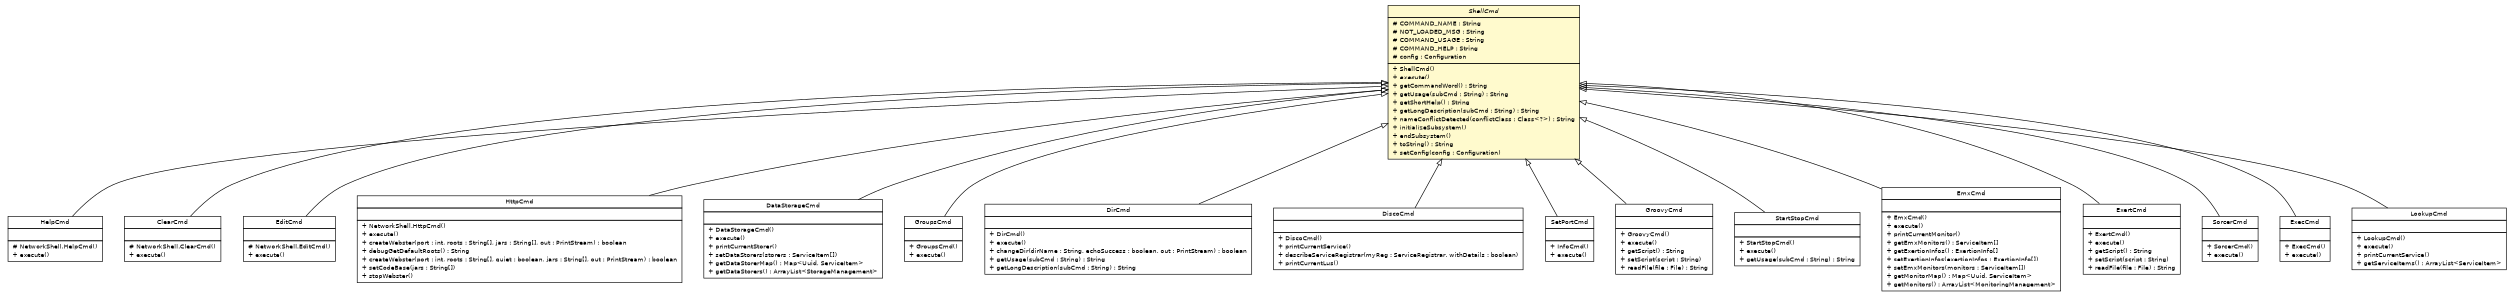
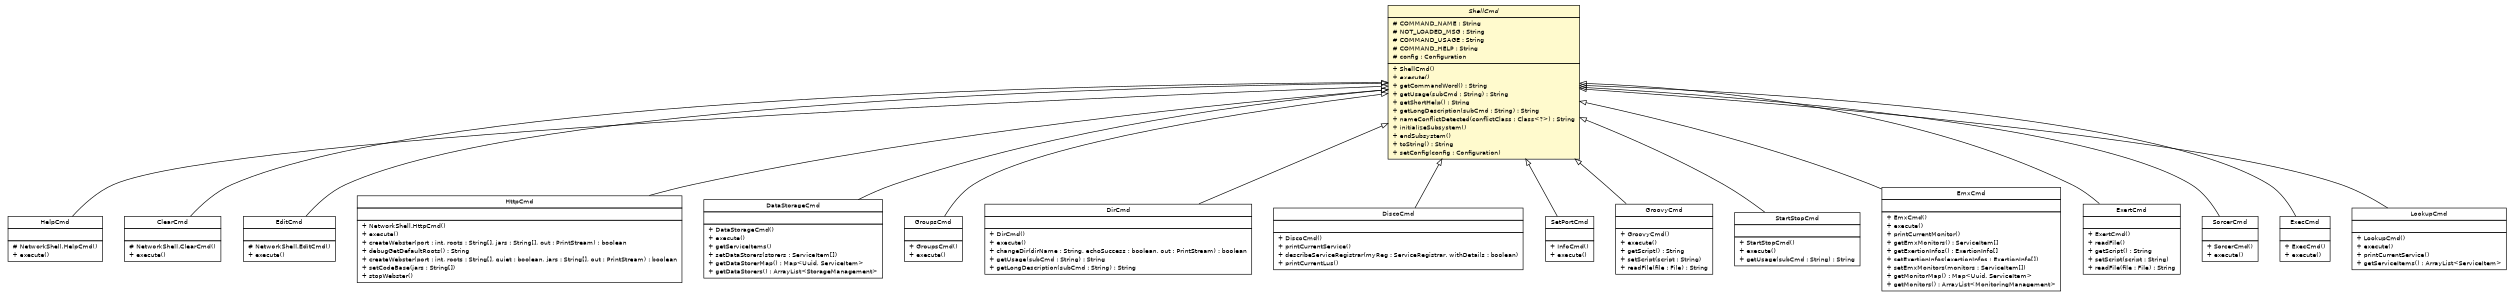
(2106, 243) -> (2106, 243)
(743, 247) -> (740, 247)
